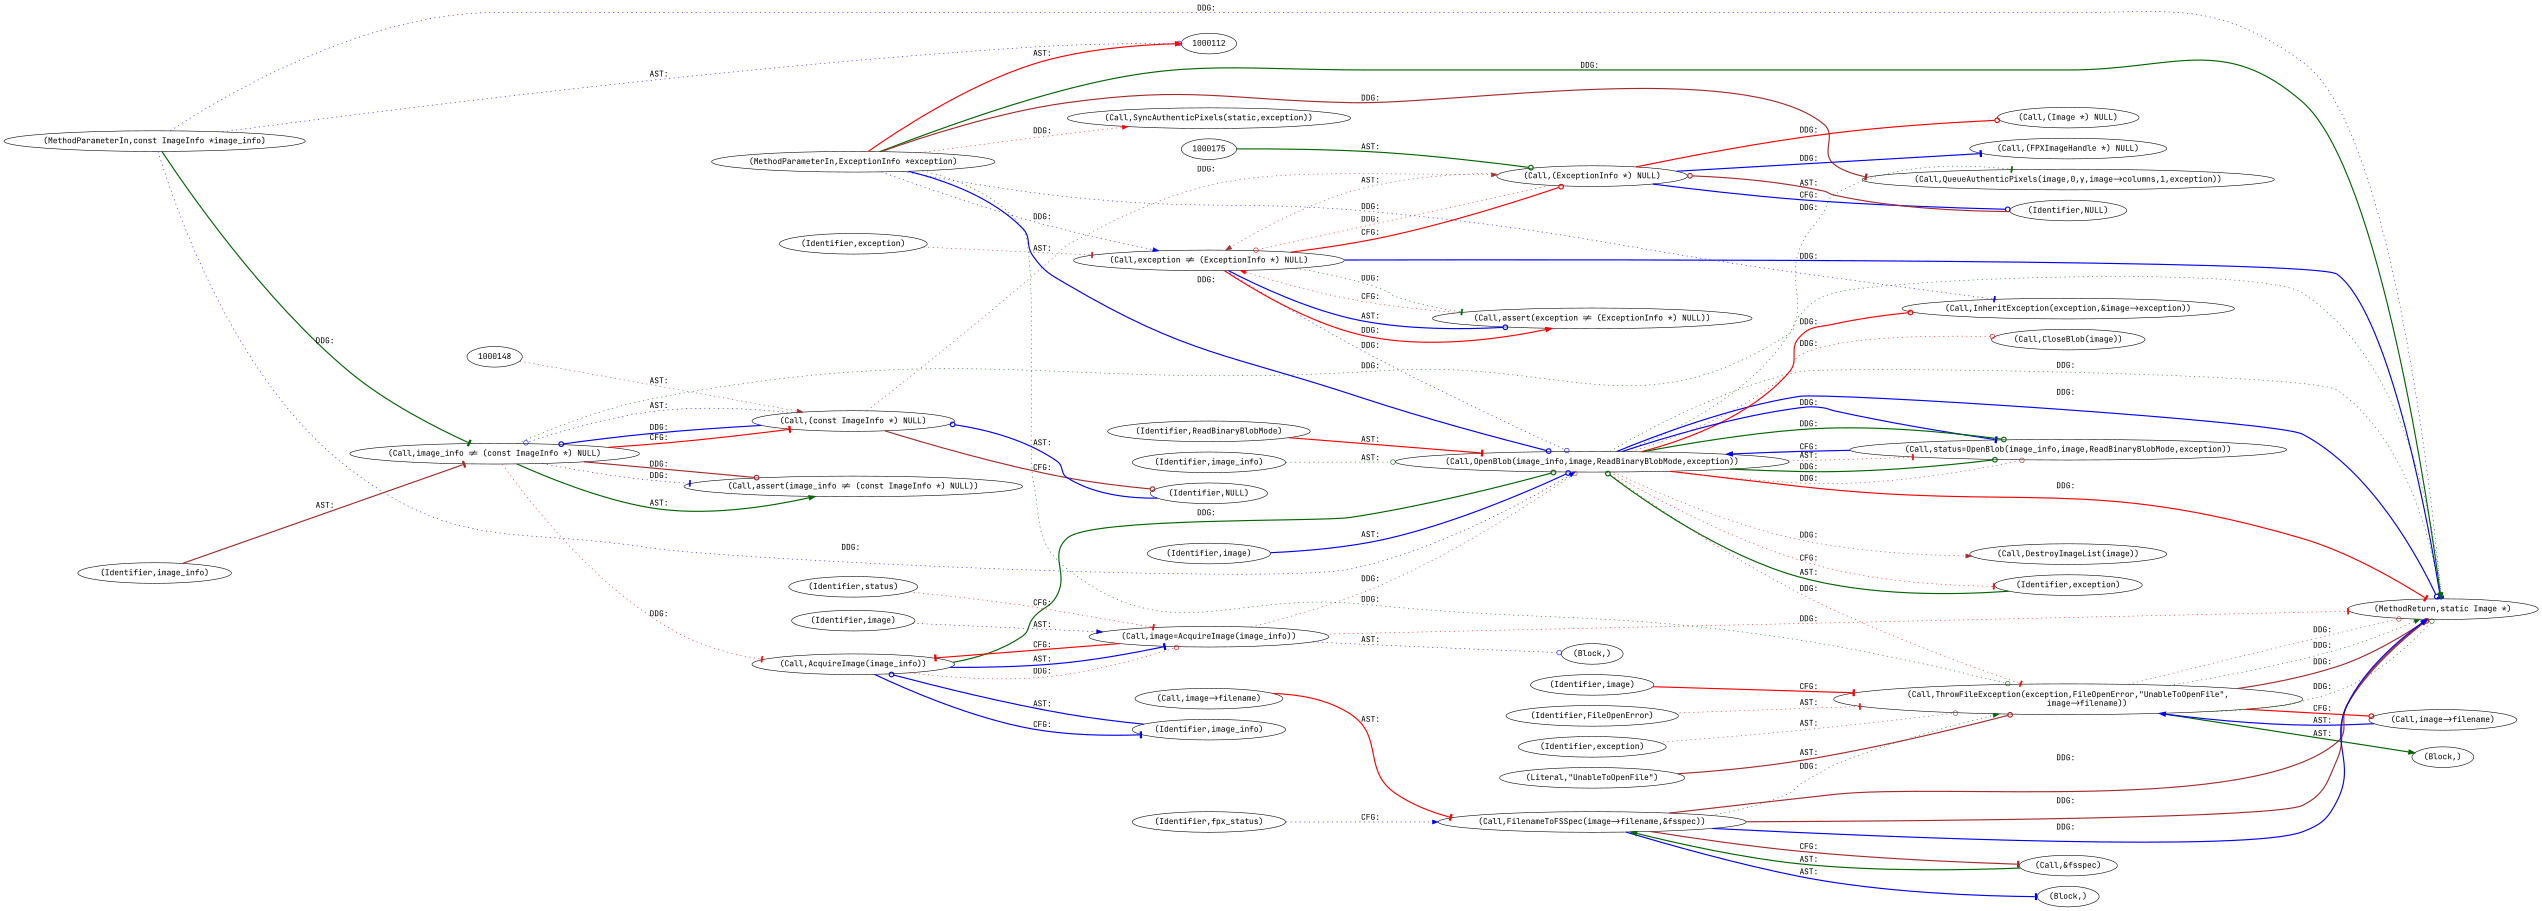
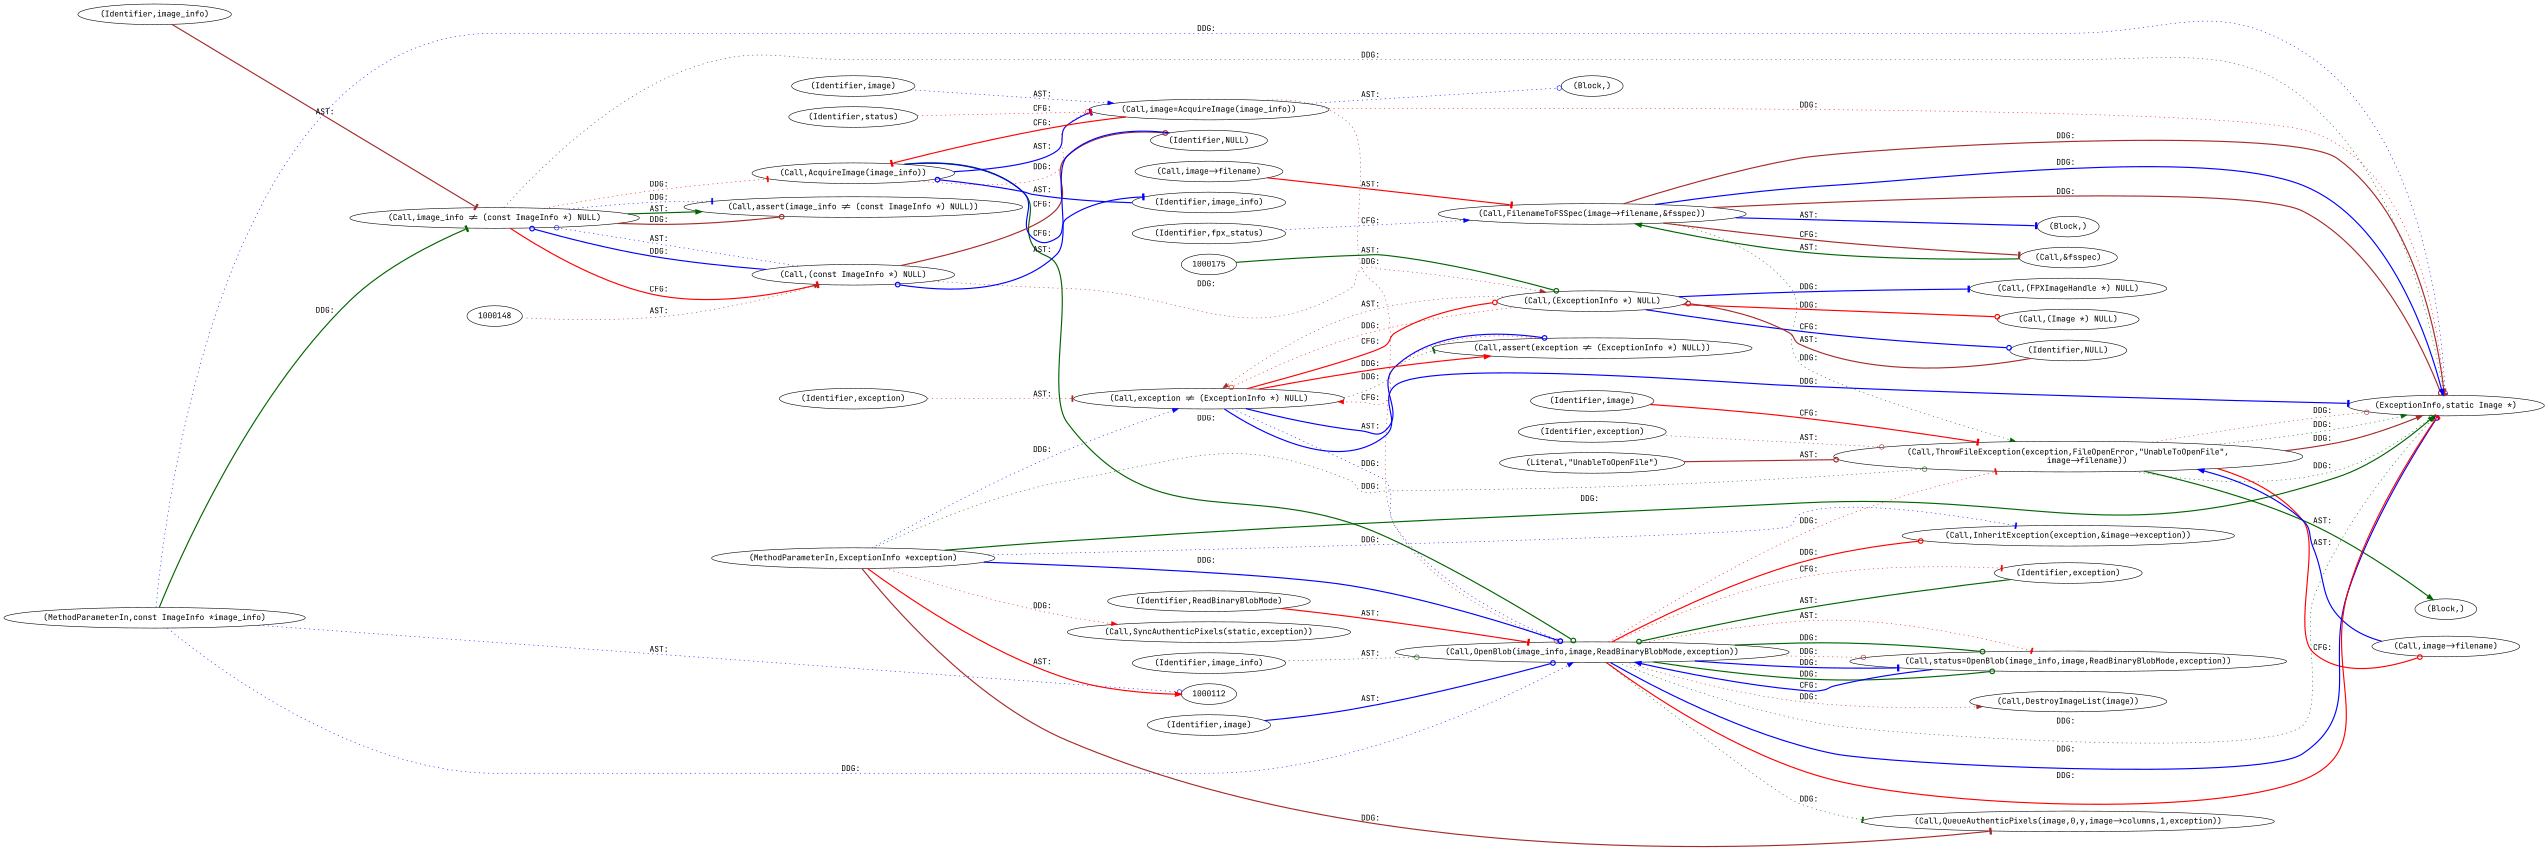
(2068, 340) -> none
(2443, 609) -> (2446, 406)
(1592, 716) -> none
